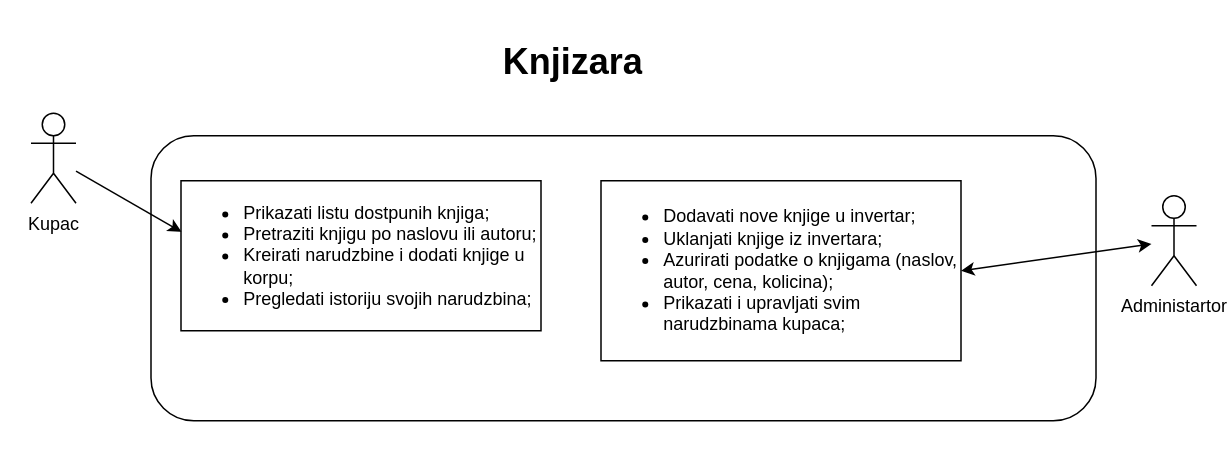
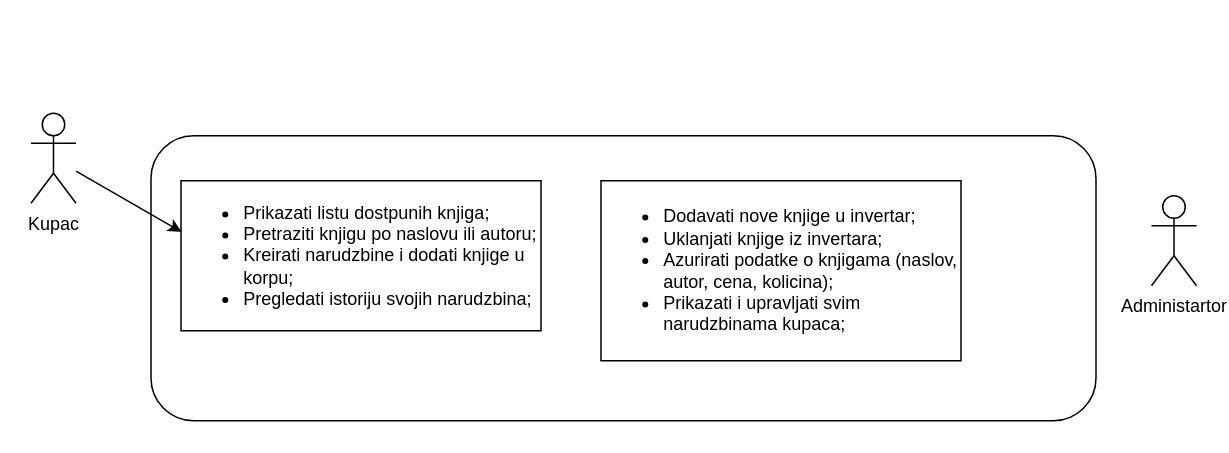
(594, 61) -> none
(1056, 257) -> none
